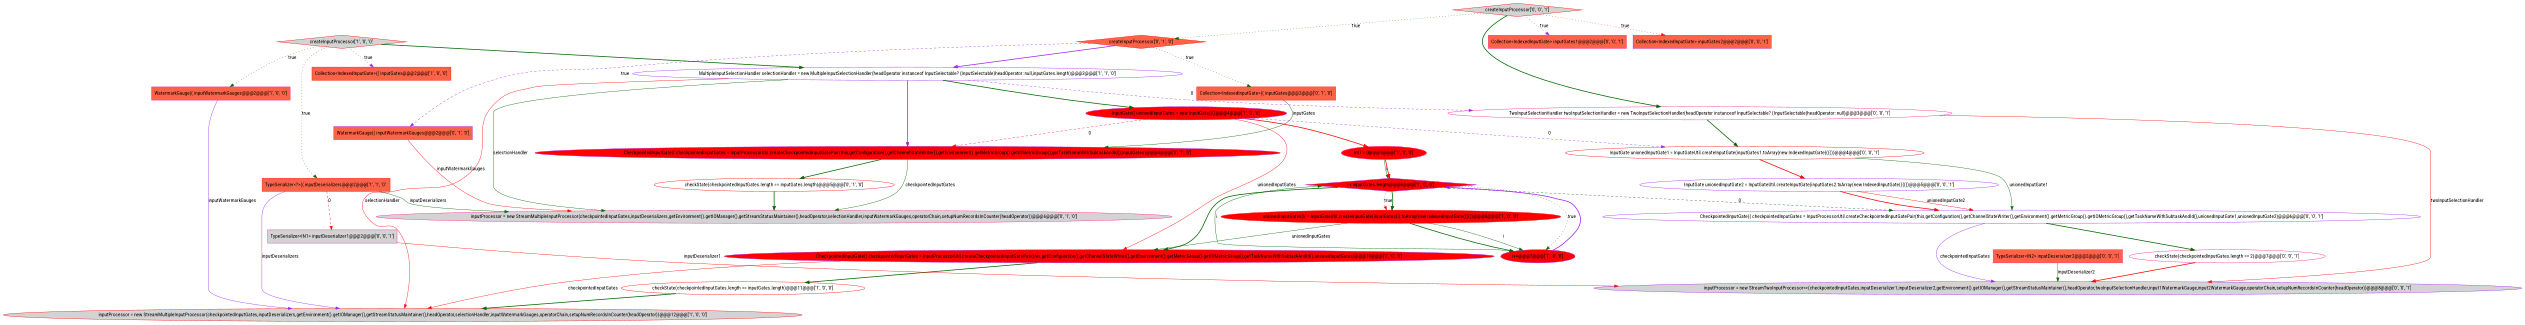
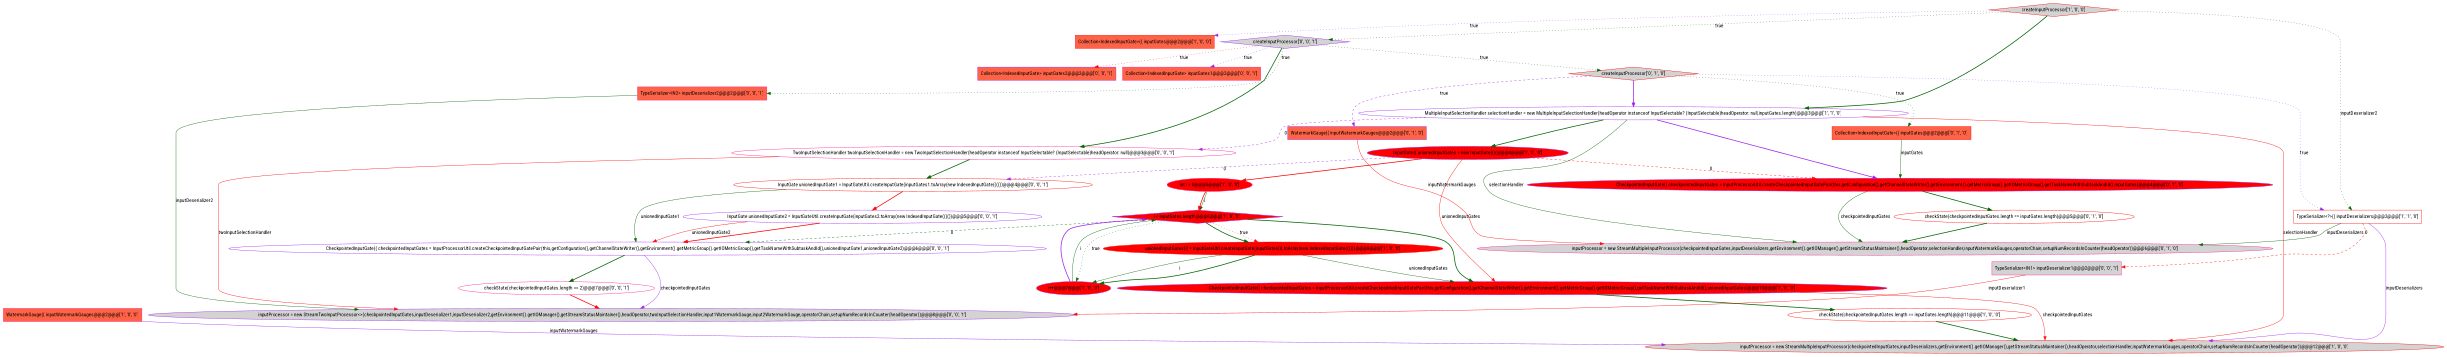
(1517, 10) -> (1285, 42)
(1141, 42) -> (1633, 74)
(274, 61) -> (1671, 26)
none -> (2050, 83)
none -> (1037, 92)
(306, 113) -> (2359, 113)
(326, 185) -> (2358, 217)
